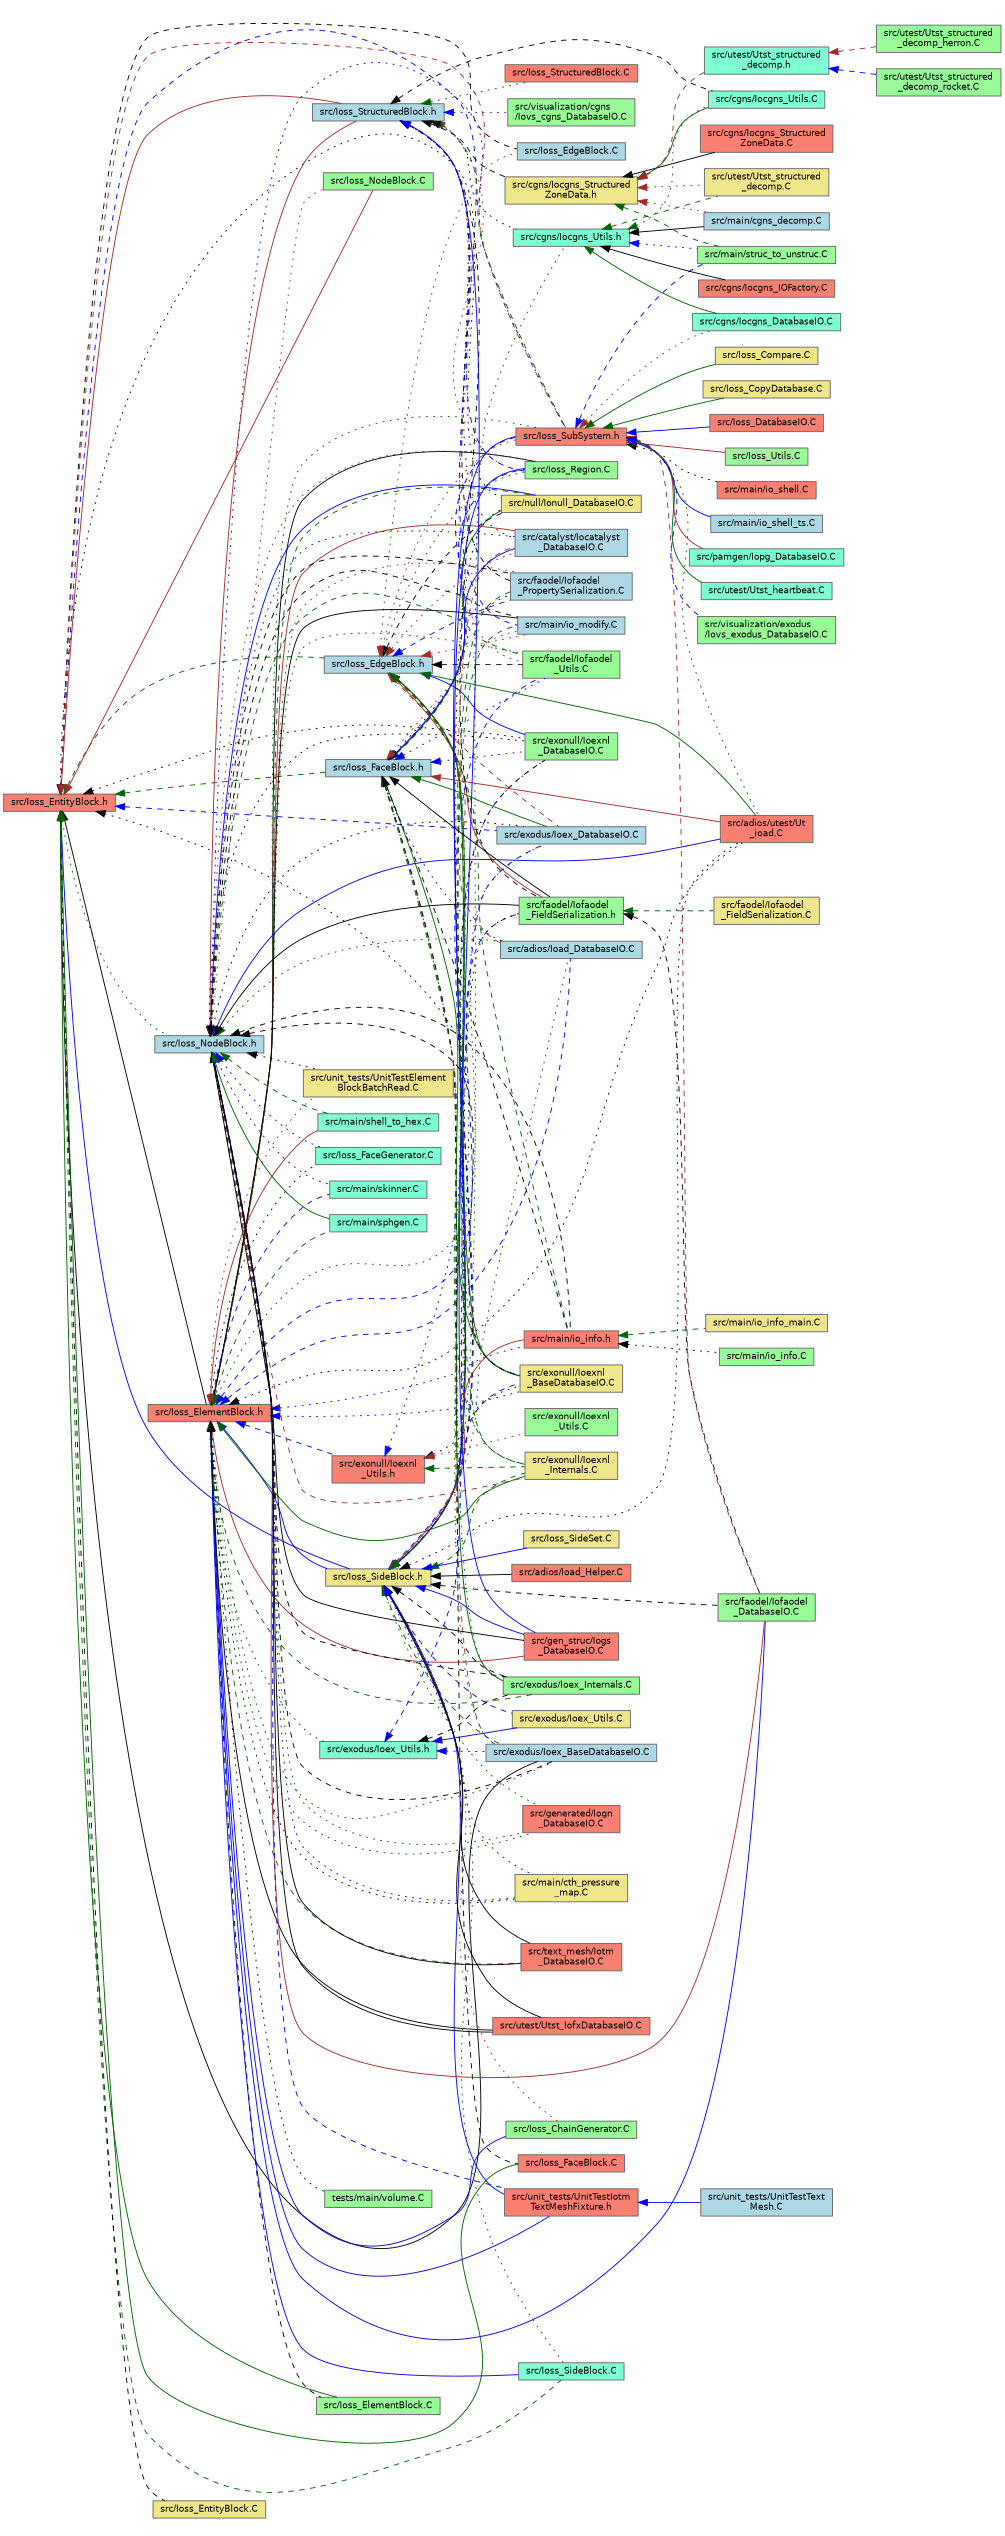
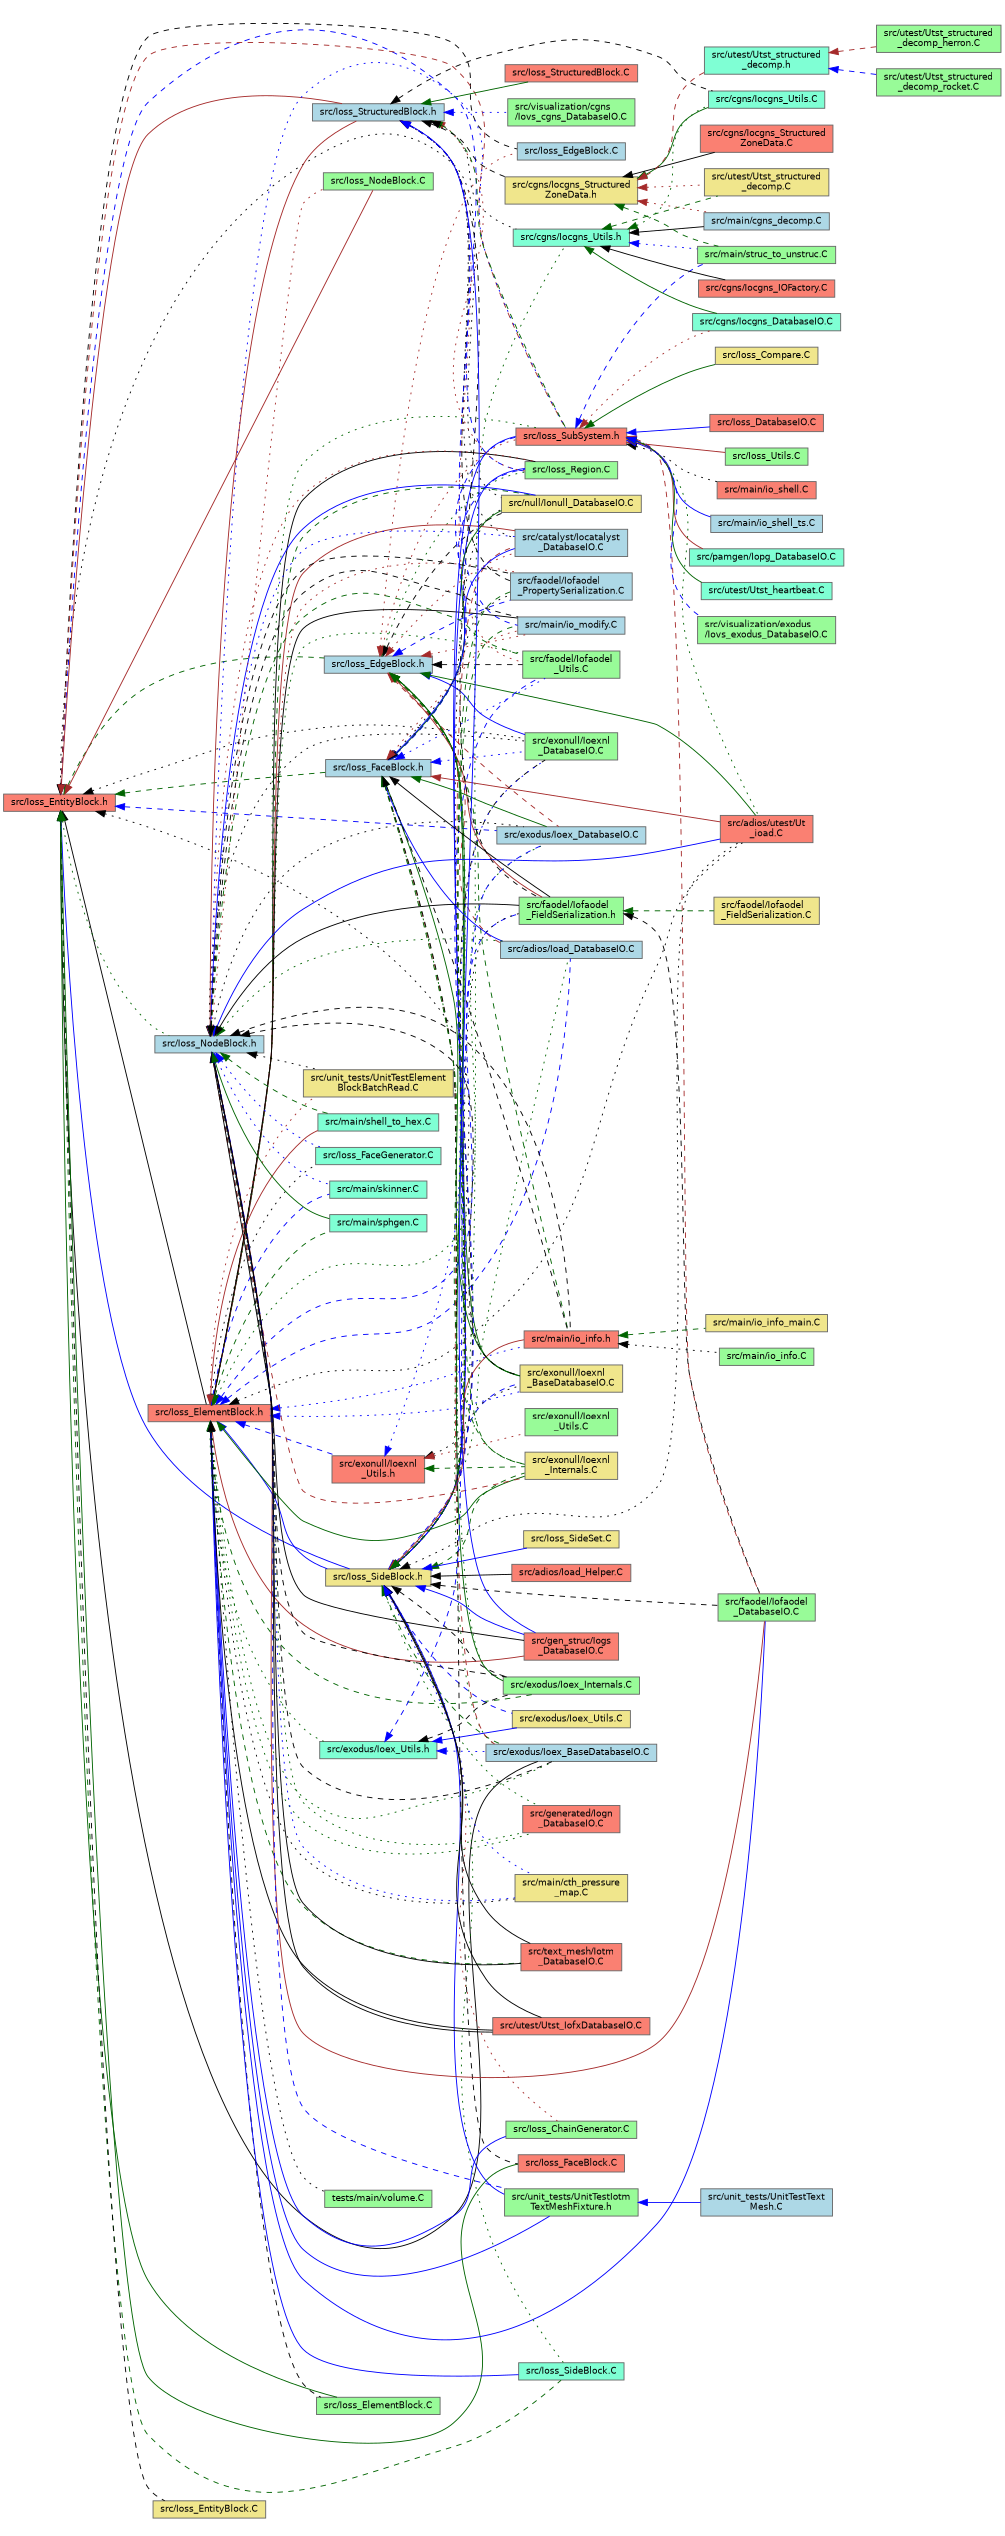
(482, 91) -> (482, 91)
(767, 389) -> none
(431, 874) -> (431, 874)
(571, 2202) -> (571, 2202)
